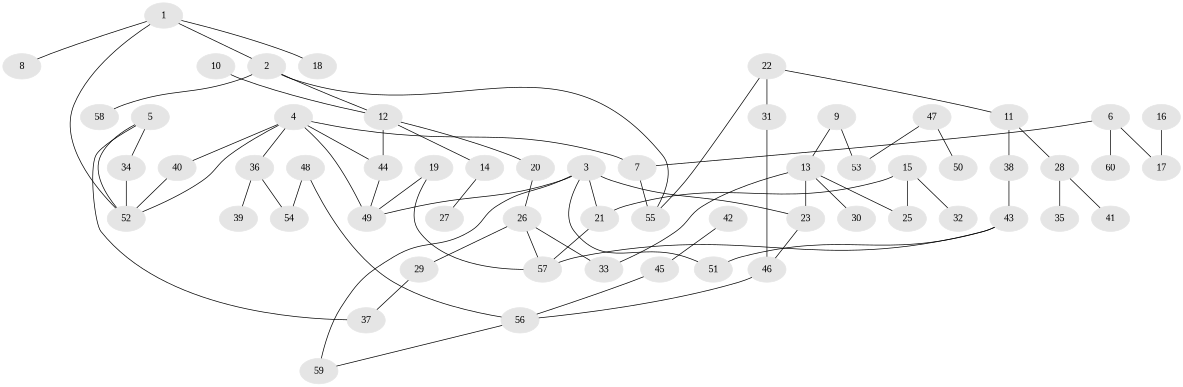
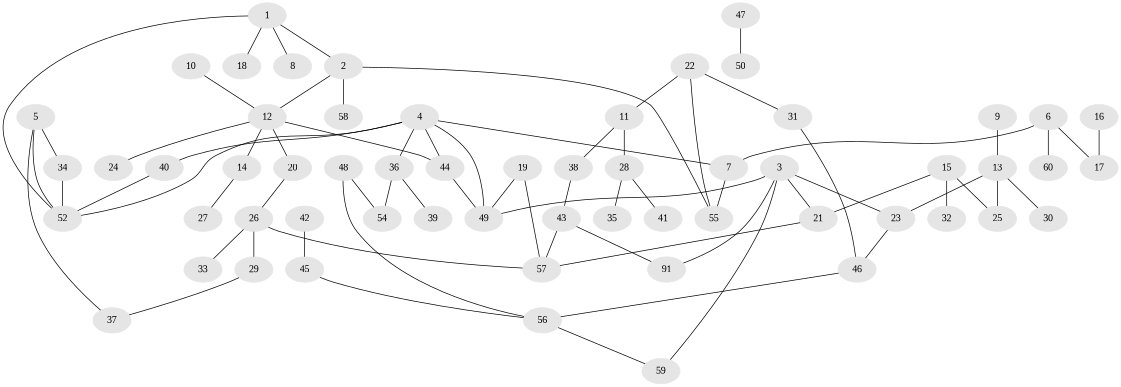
none -> (113, 168)
(857, 168) -> none
(699, 209) -> none
(713, 270) -> (667, 270)
